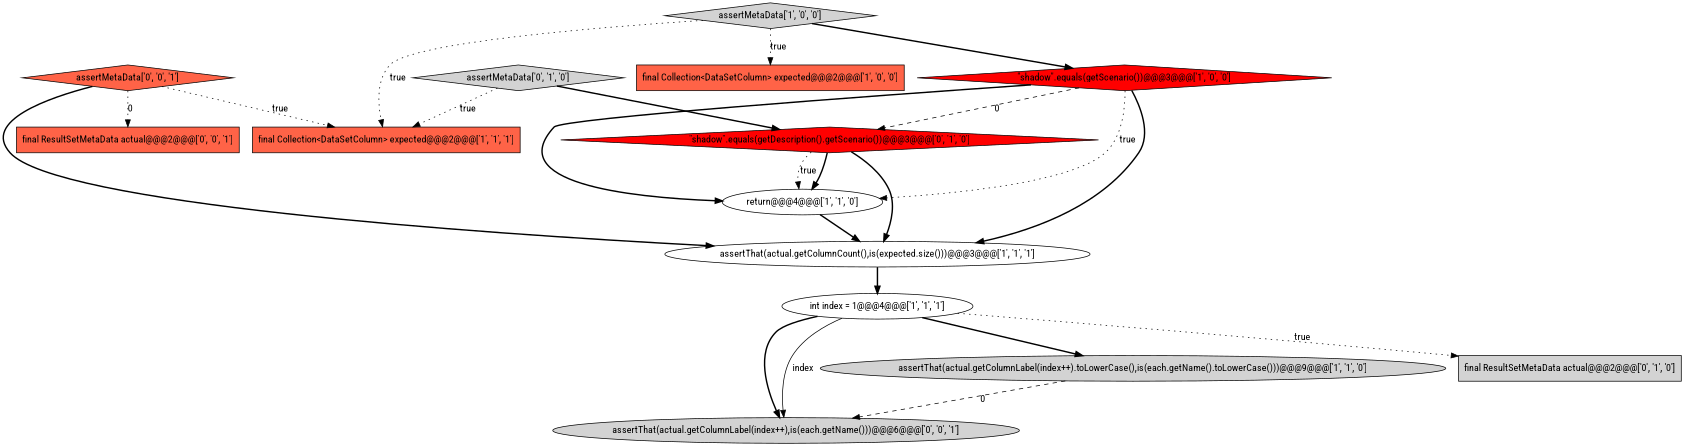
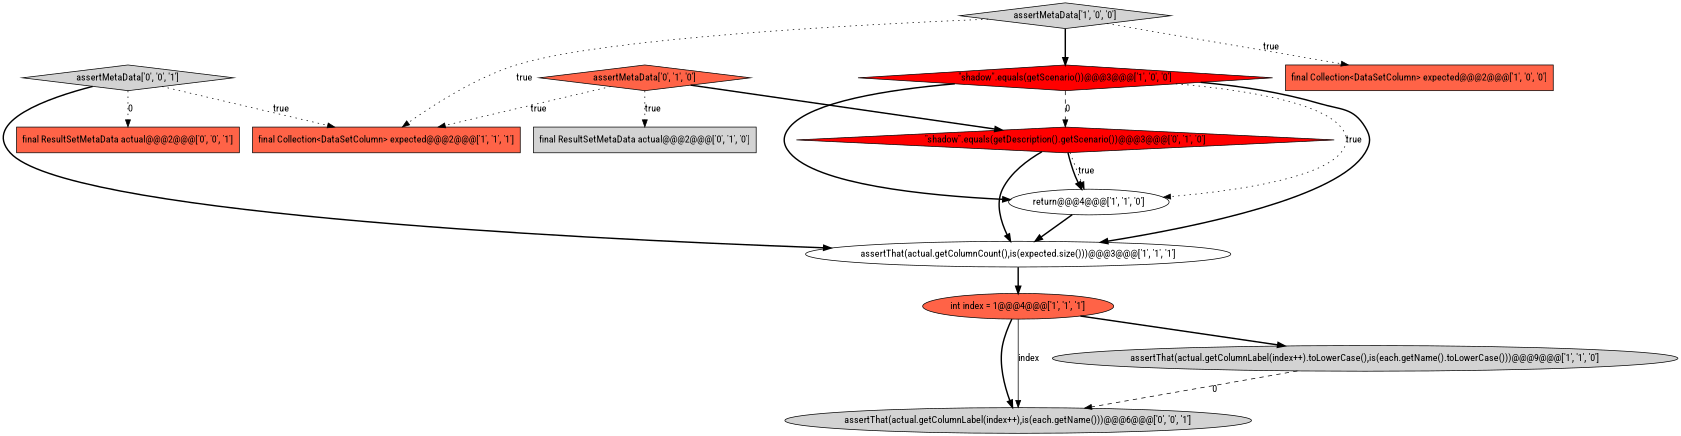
(128, 78) -> (128, 78)
(518, 78) -> (645, 78)
(877, 306) -> (1018, 306)
(1204, 334) -> (645, 105)
